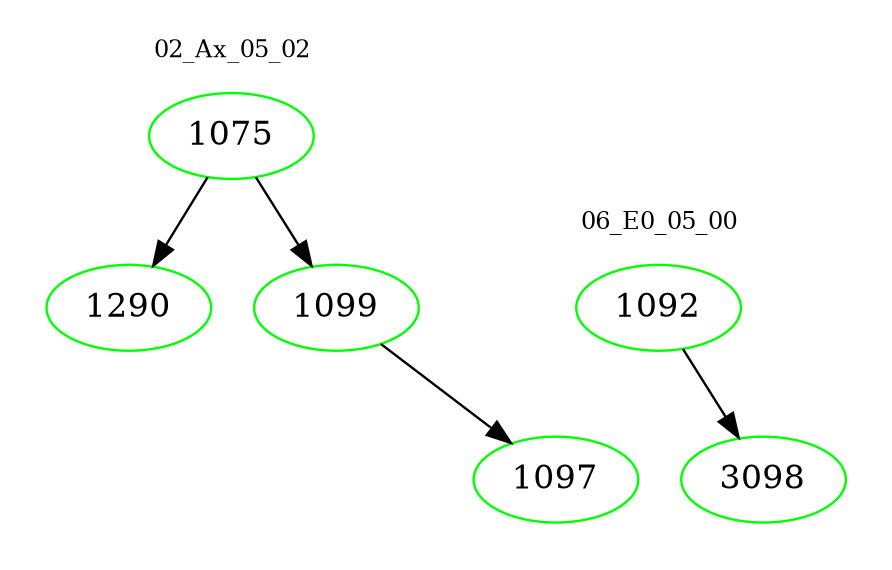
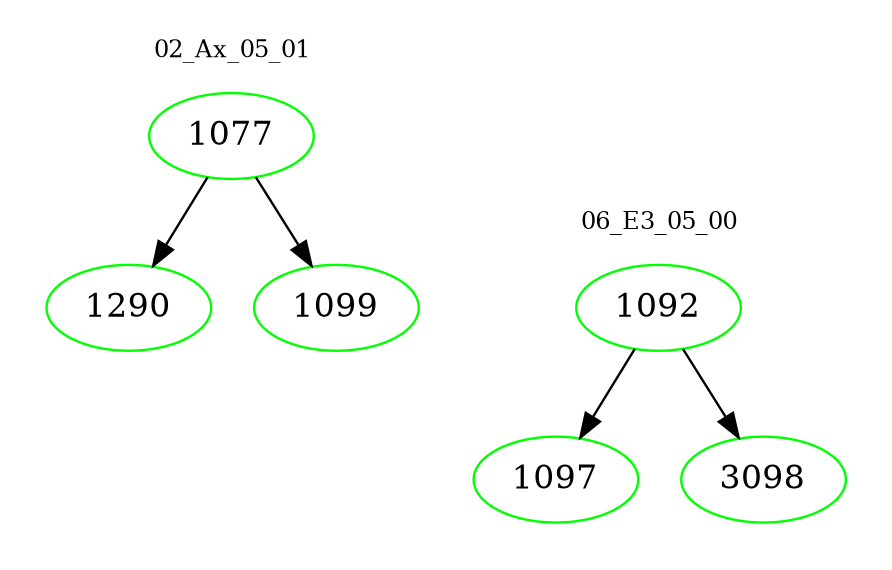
(233, 51) -> (233, 51)
(231, 136) -> (231, 136)
(660, 223) -> (660, 223)
(436, 386) -> (614, 383)
